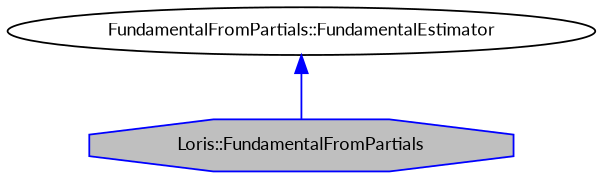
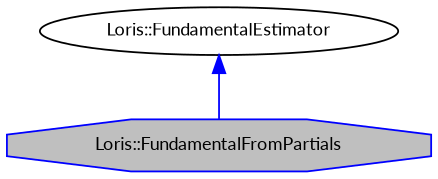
(301, 31) -> (219, 31)
